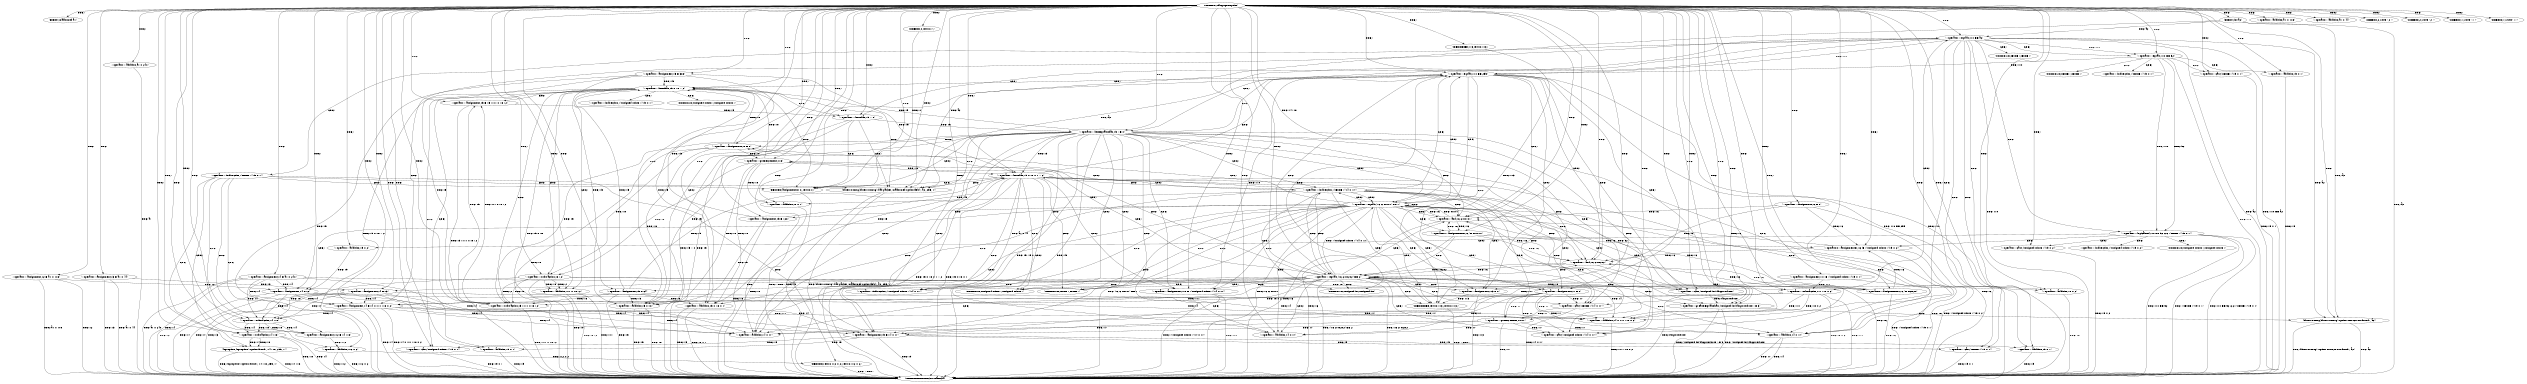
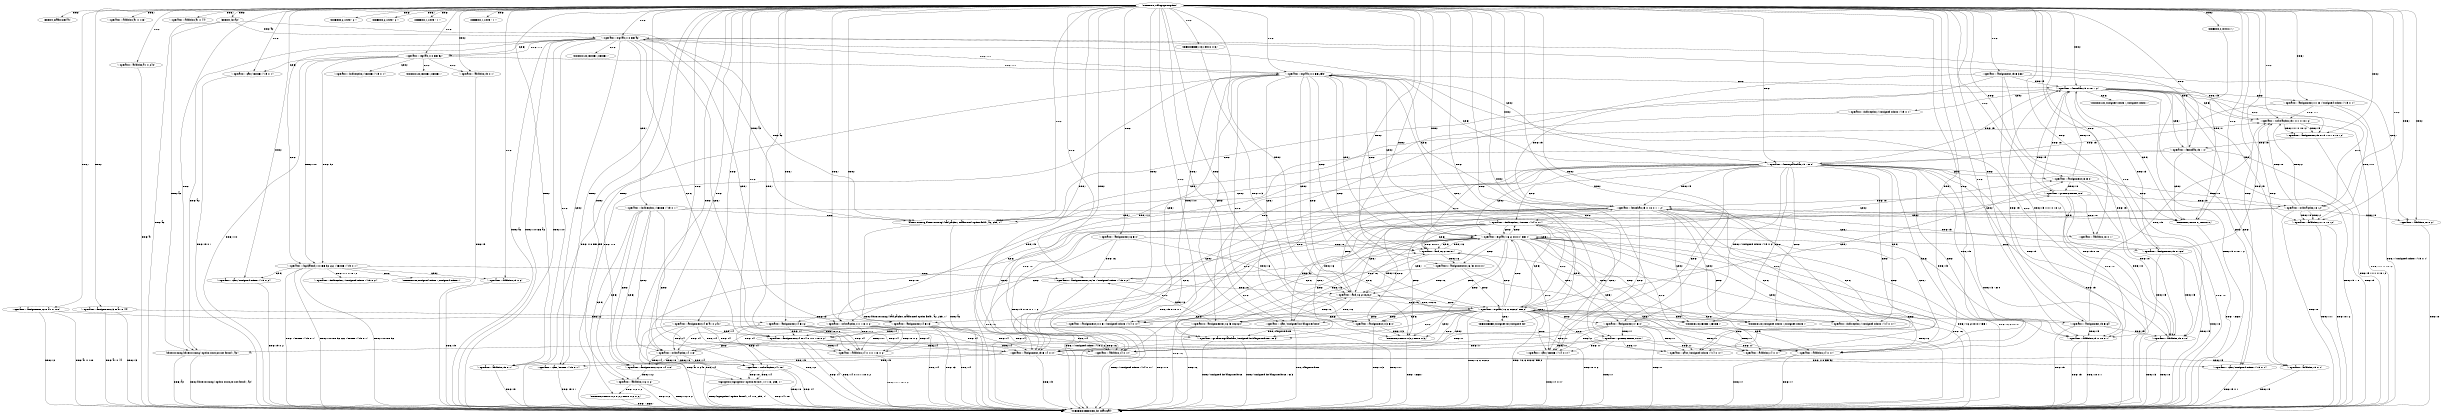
(1840, 26) -> (1499, 133)
none -> (2204, 93)
(1289, 110) -> (1435, 128)
(949, 139) -> (1957, 172)
none -> (2362, 166)
(1065, 181) -> (1471, 207)
(1157, 185) -> (1450, 223)
(663, 190) -> (2048, 208)
(792, 190) -> (2194, 222)
none -> (2249, 207)
(1559, 212) -> (1753, 244)
(1448, 227) -> none
(1020, 234) -> (1777, 266)
(1346, 241) -> (1518, 273)
(2140, 241) -> (347, 273)
(334, 273) -> (677, 409)
(281, 284) -> (849, 345)
(1352, 292) -> (1502, 324)
(1436, 306) -> (1407, 338)
none -> (2156, 309)
(1538, 312) -> (1589, 346)
(1555, 312) -> (1431, 409)
(781, 313) -> (833, 346)
(772, 342) -> (1823, 360)
